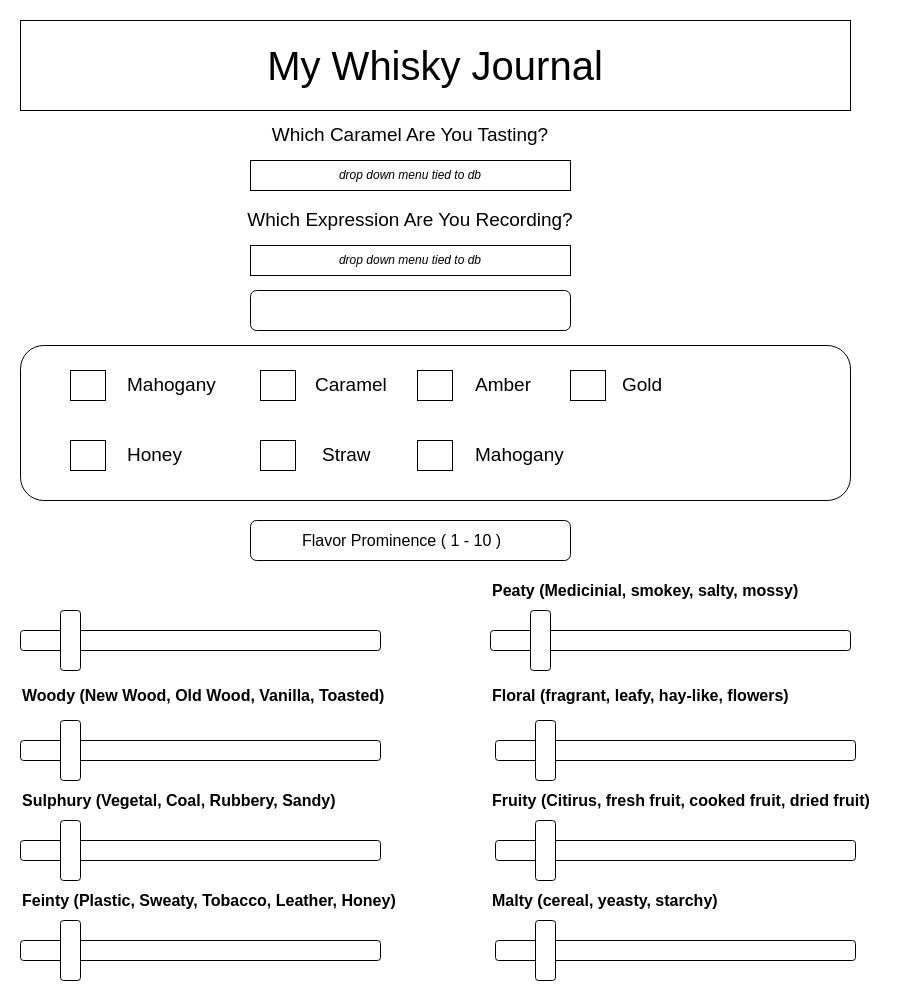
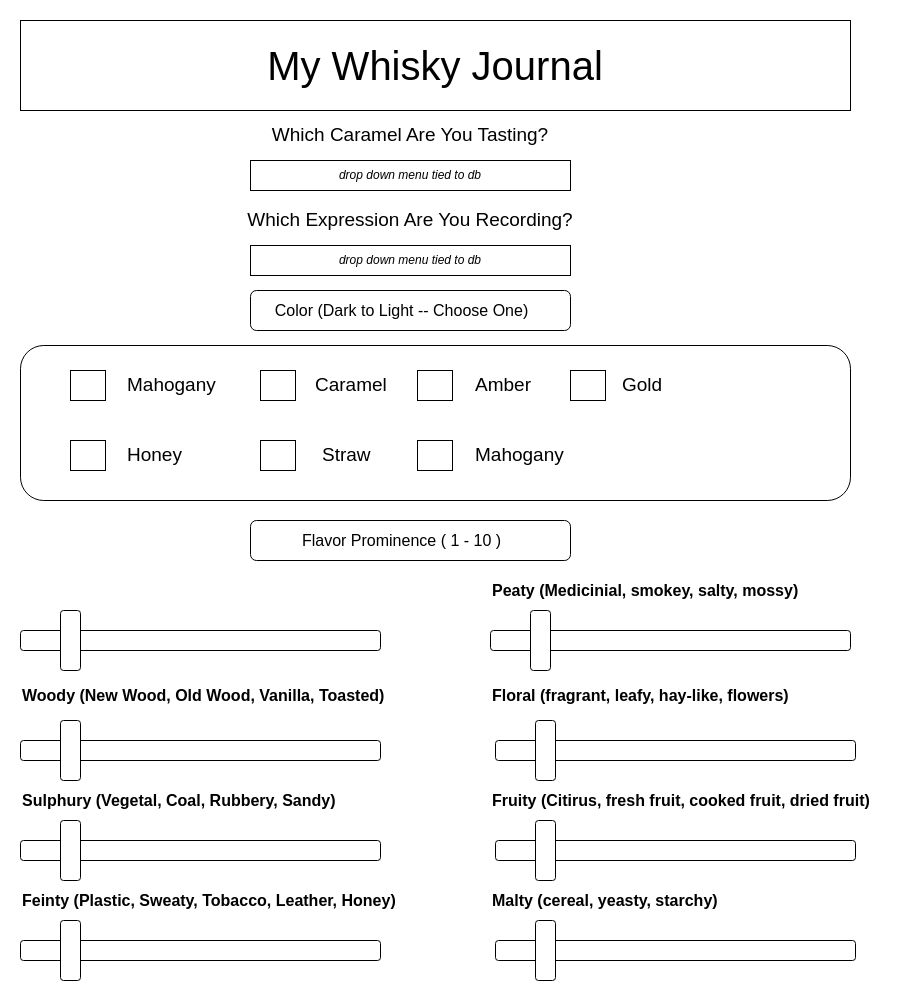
none -> (402, 311)
